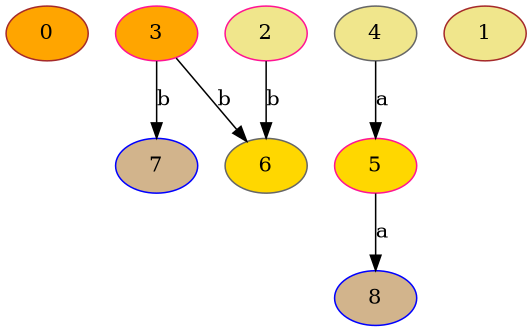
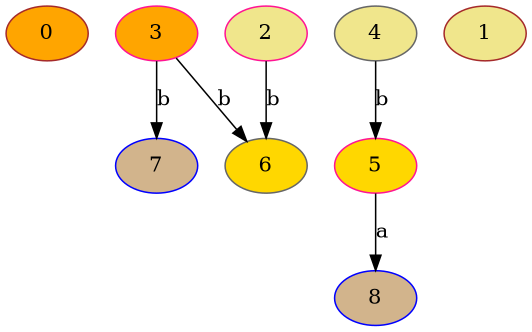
(382, 100) -> (382, 100)
